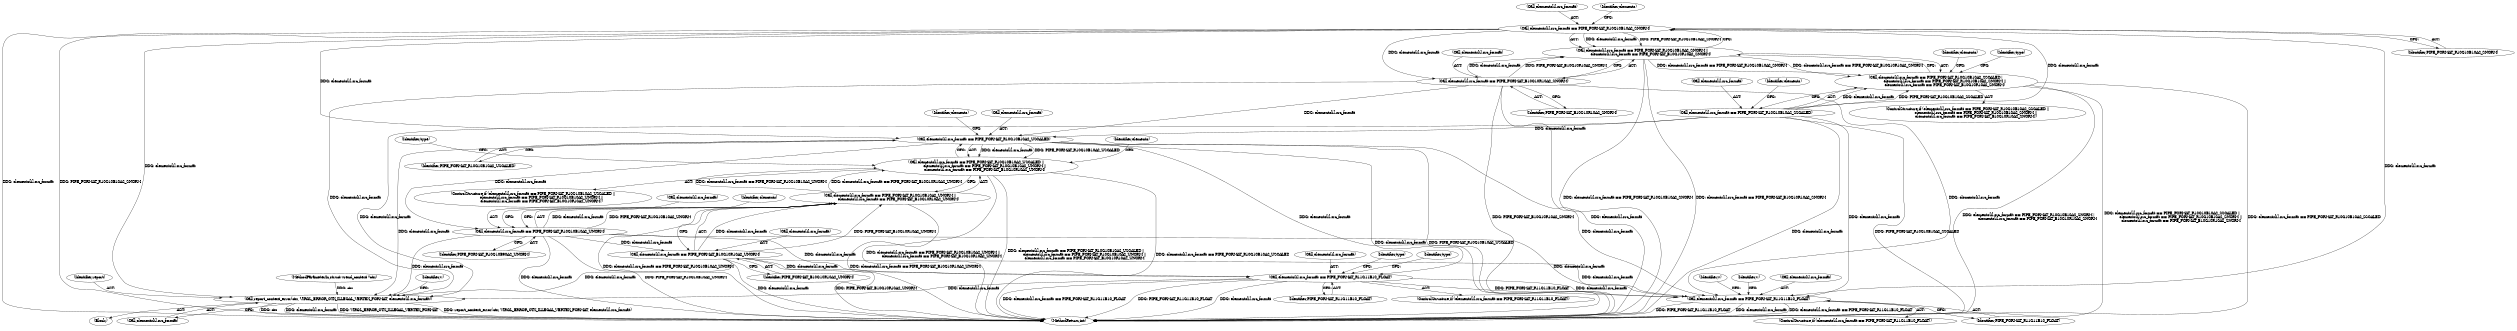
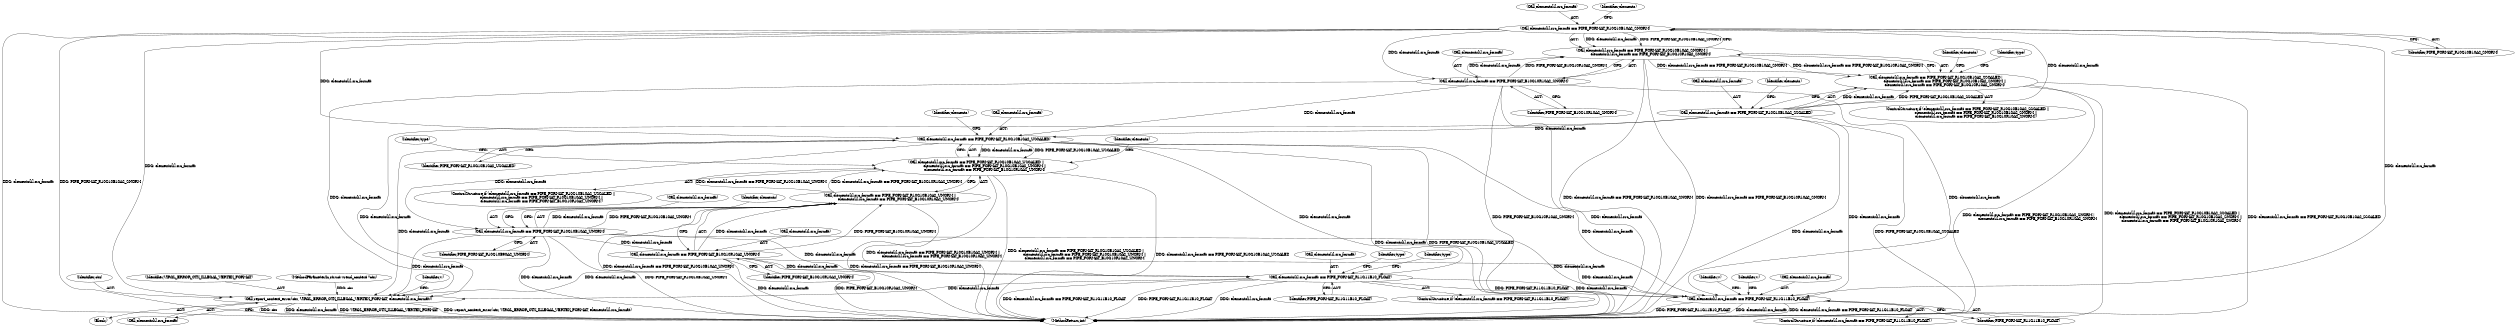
(90, 278) -> (90, 278)
none -> (199, 278)
